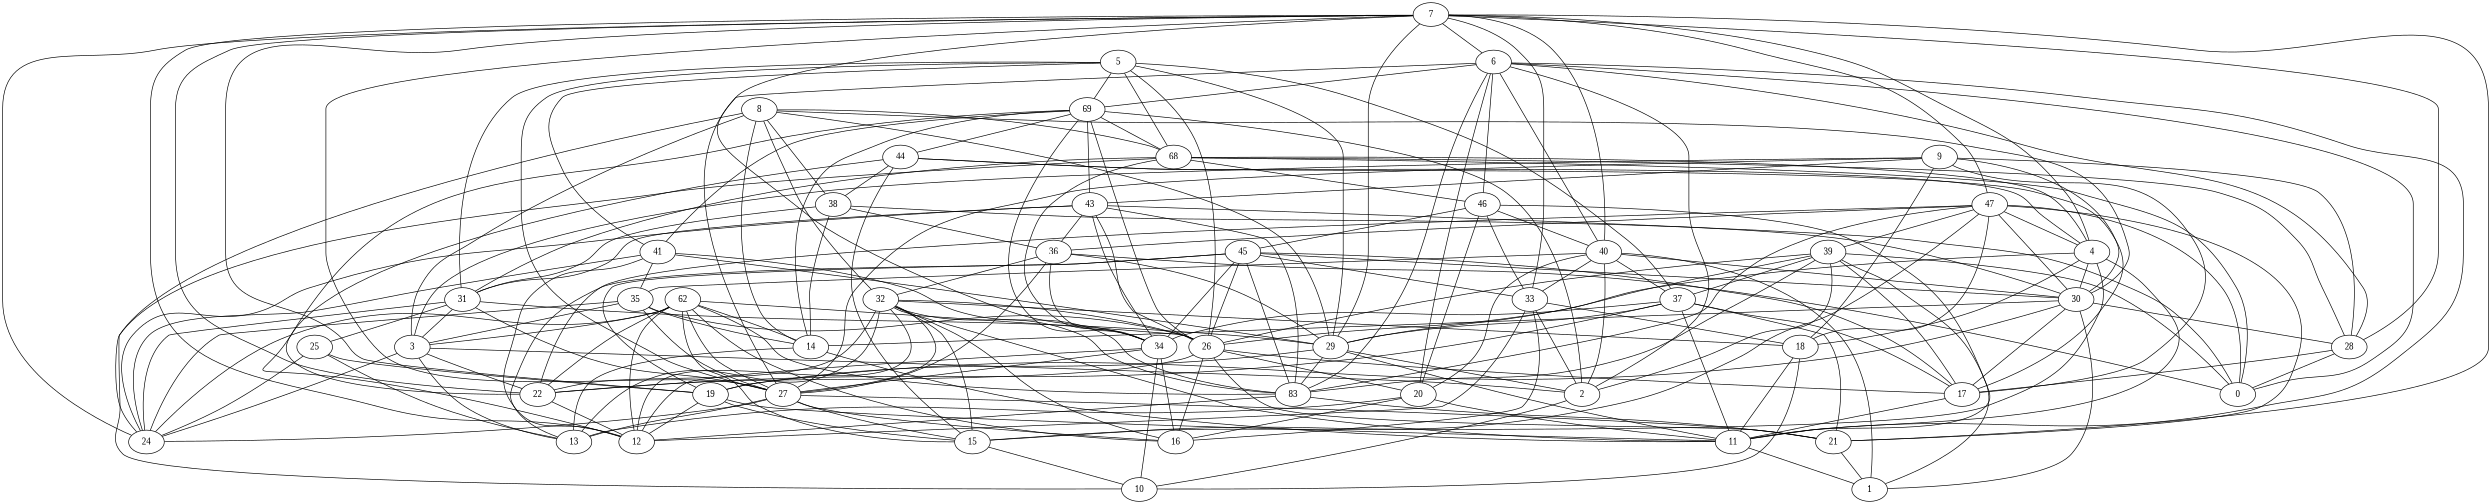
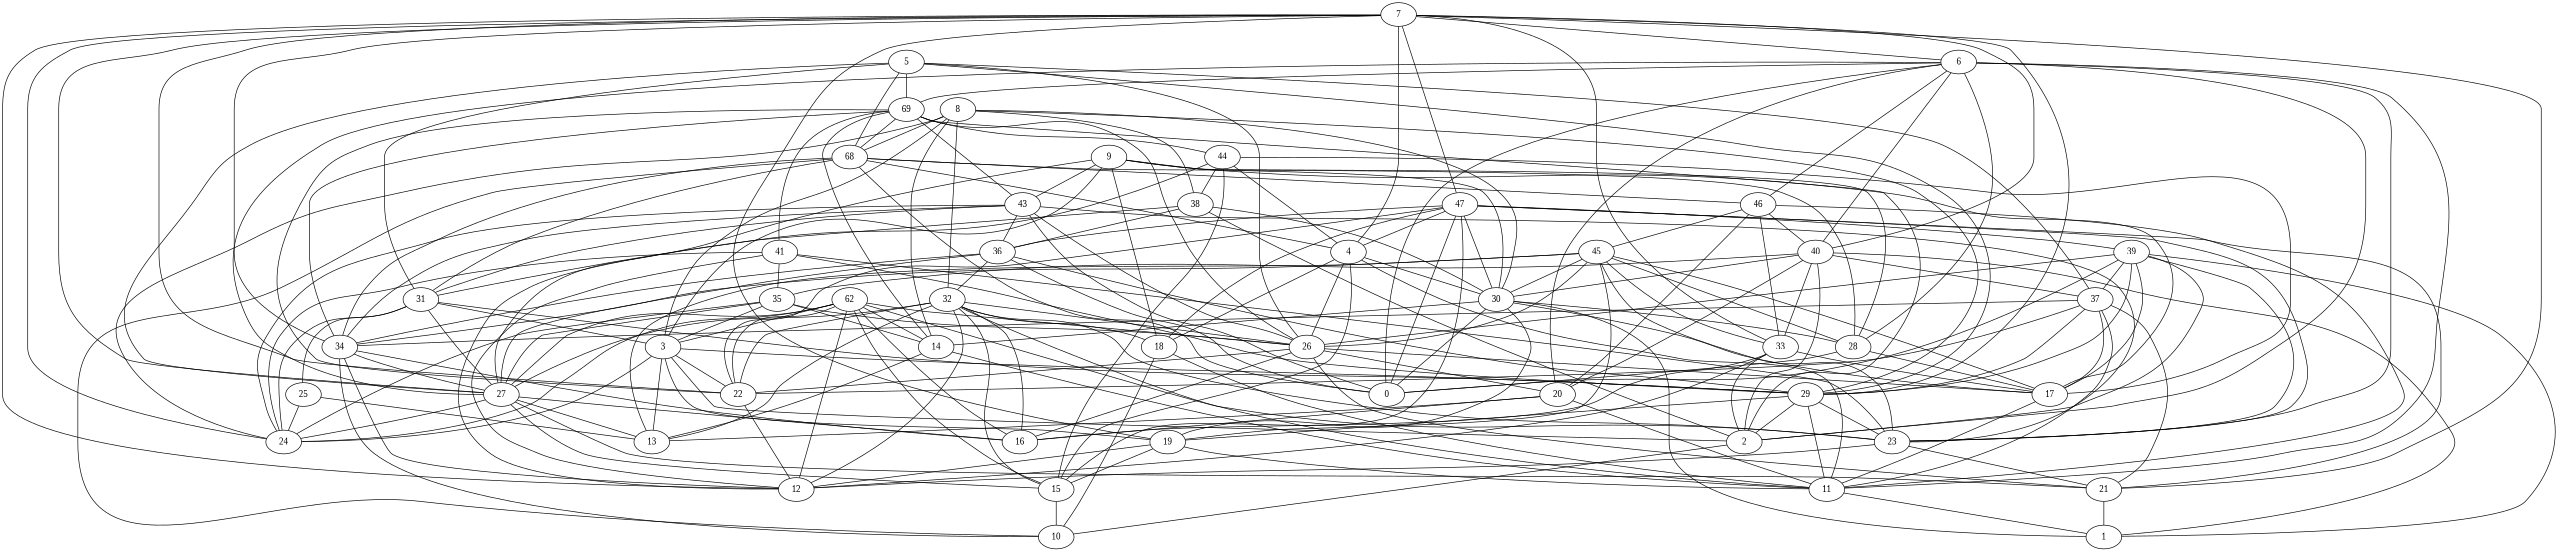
(2078, 52) -> (1714, 295)
(735, 77) -> none
(815, 263) -> (1439, 323)
(1653, 321) -> (1885, 369)
none -> (1442, 347)
none -> (1234, 371)
(510, 377) -> (893, 426)
(1293, 395) -> (1892, 442)
